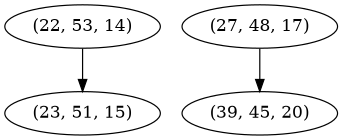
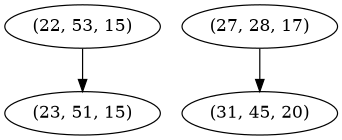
(83, 27) -> (83, 27)
(260, 27) -> (260, 27)
(260, 113) -> (260, 113)
